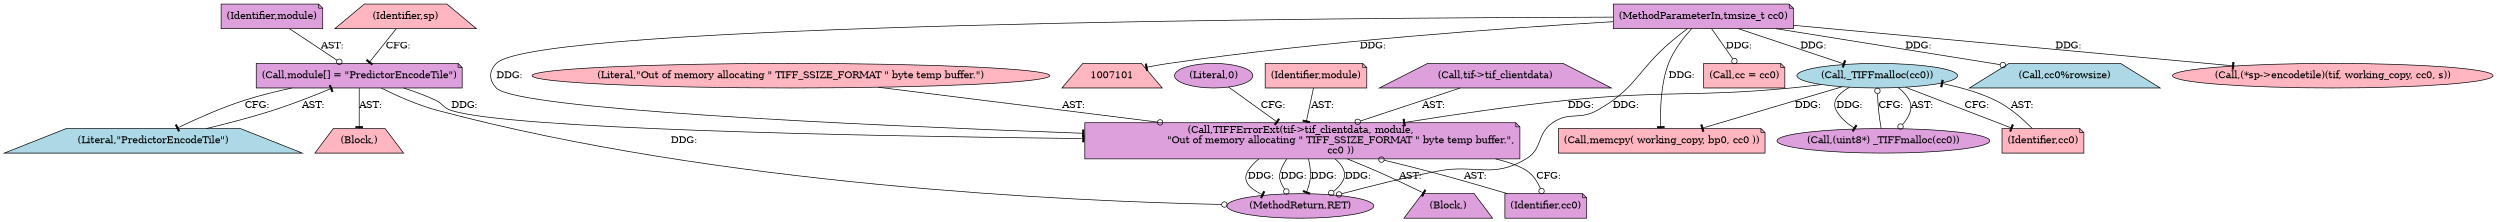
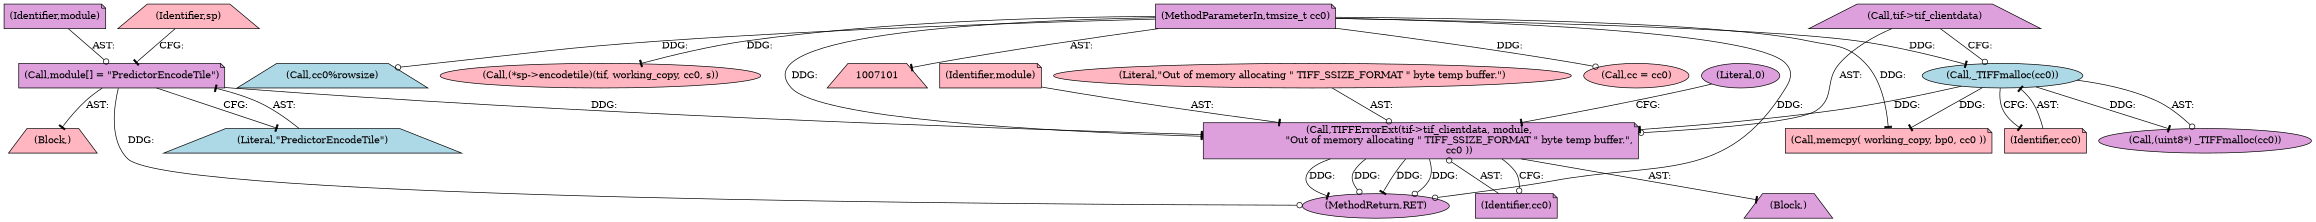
(1374, 46) -> (1083, 46)
(1744, 76) -> (1636, 76)
(1879, 111) -> (1962, 44)
